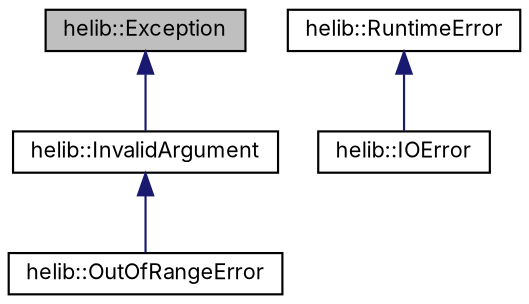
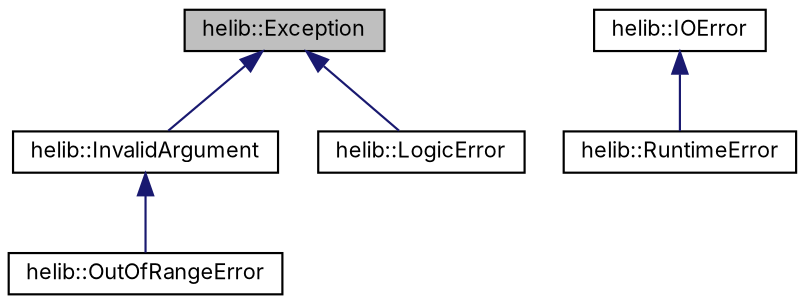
(404, 103) -> (680, 103)
none -> (421, 152)
